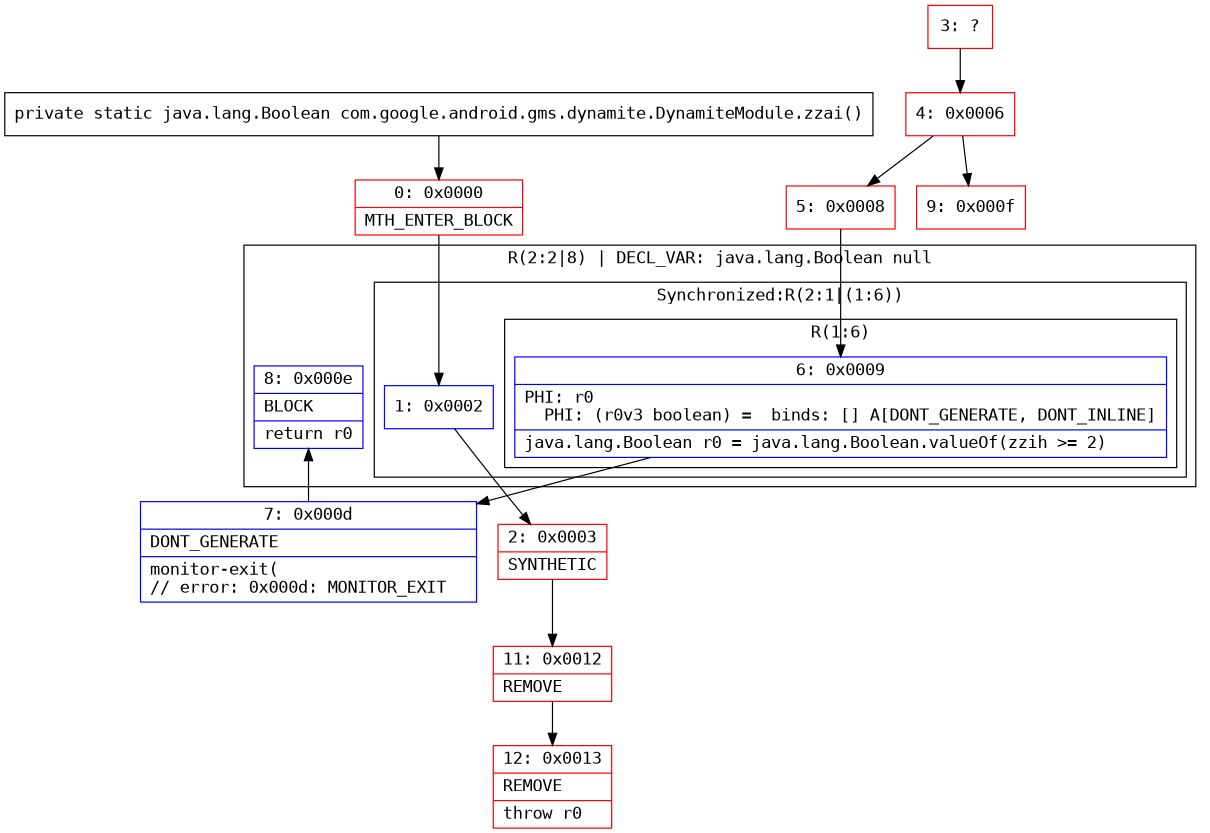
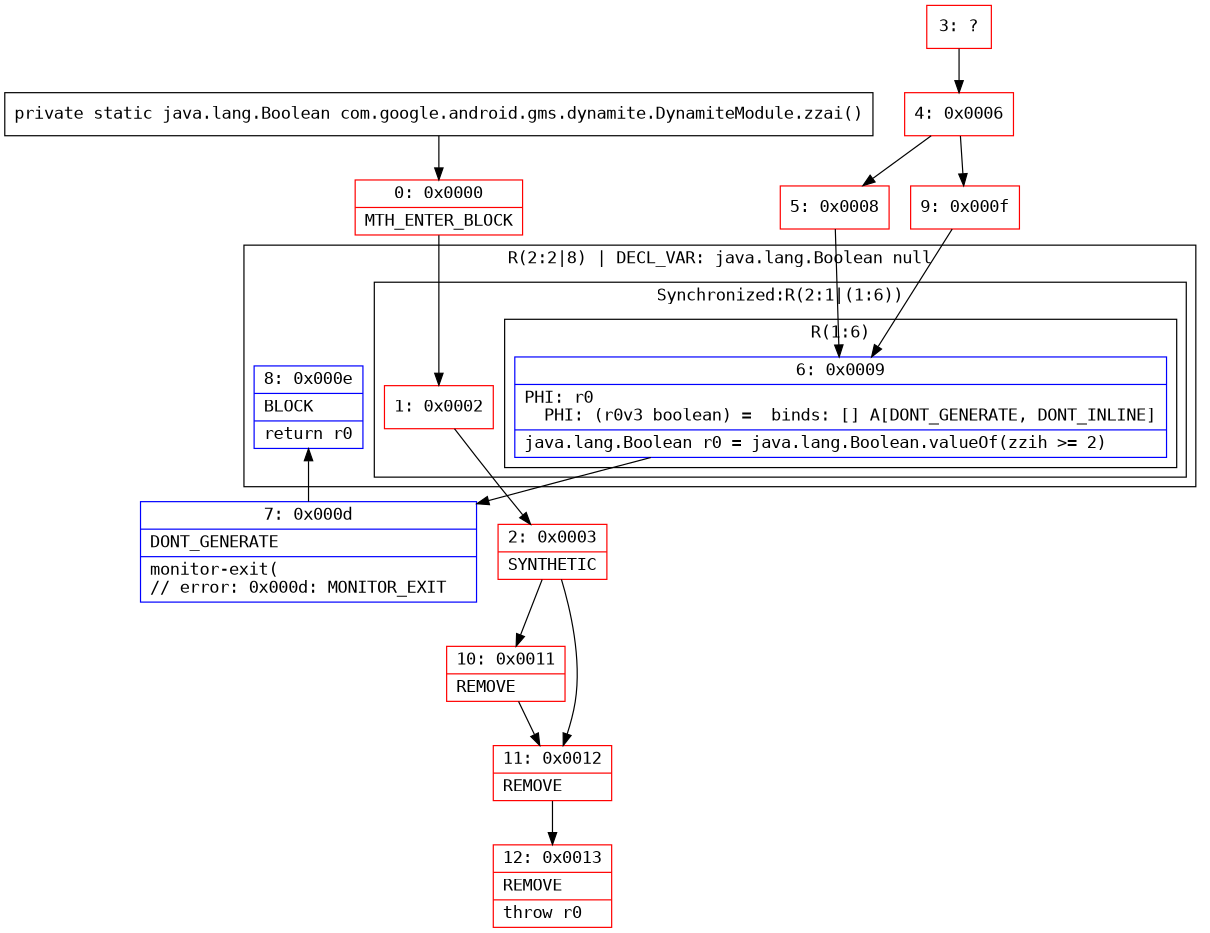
none -> (913, 291)
(439, 407) -> (439, 407)
none -> (506, 674)
